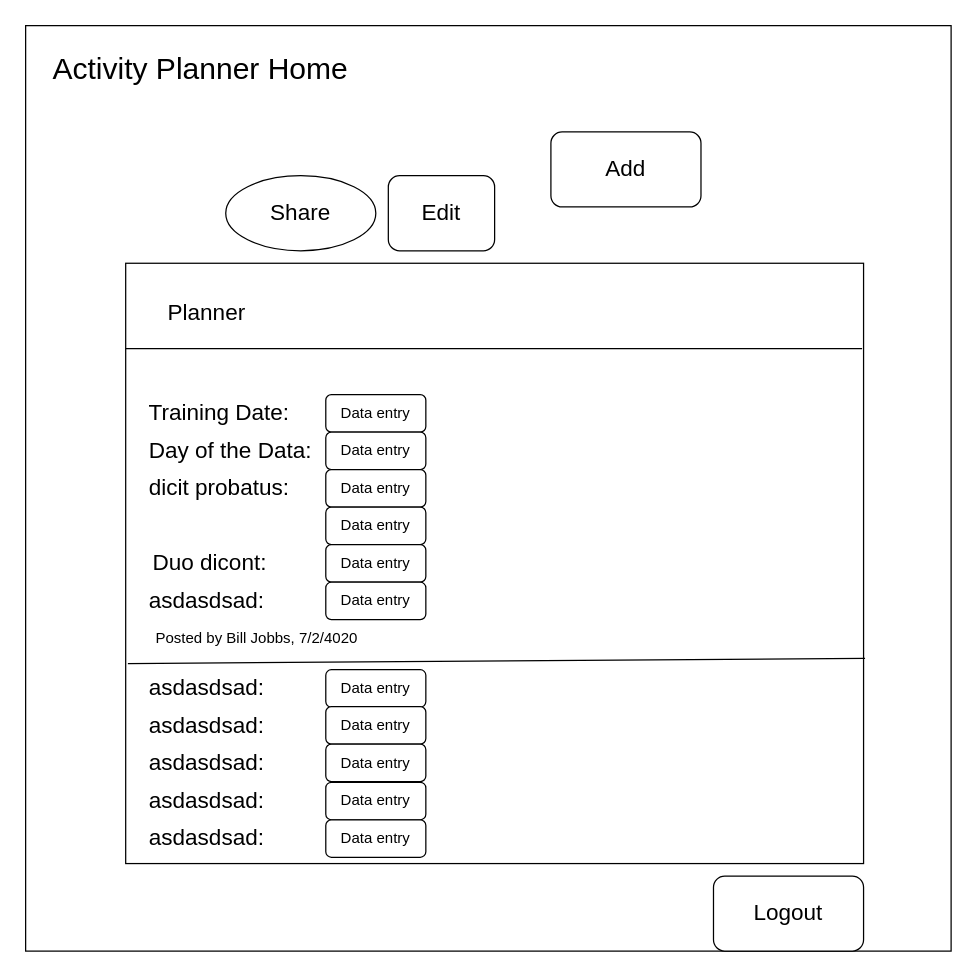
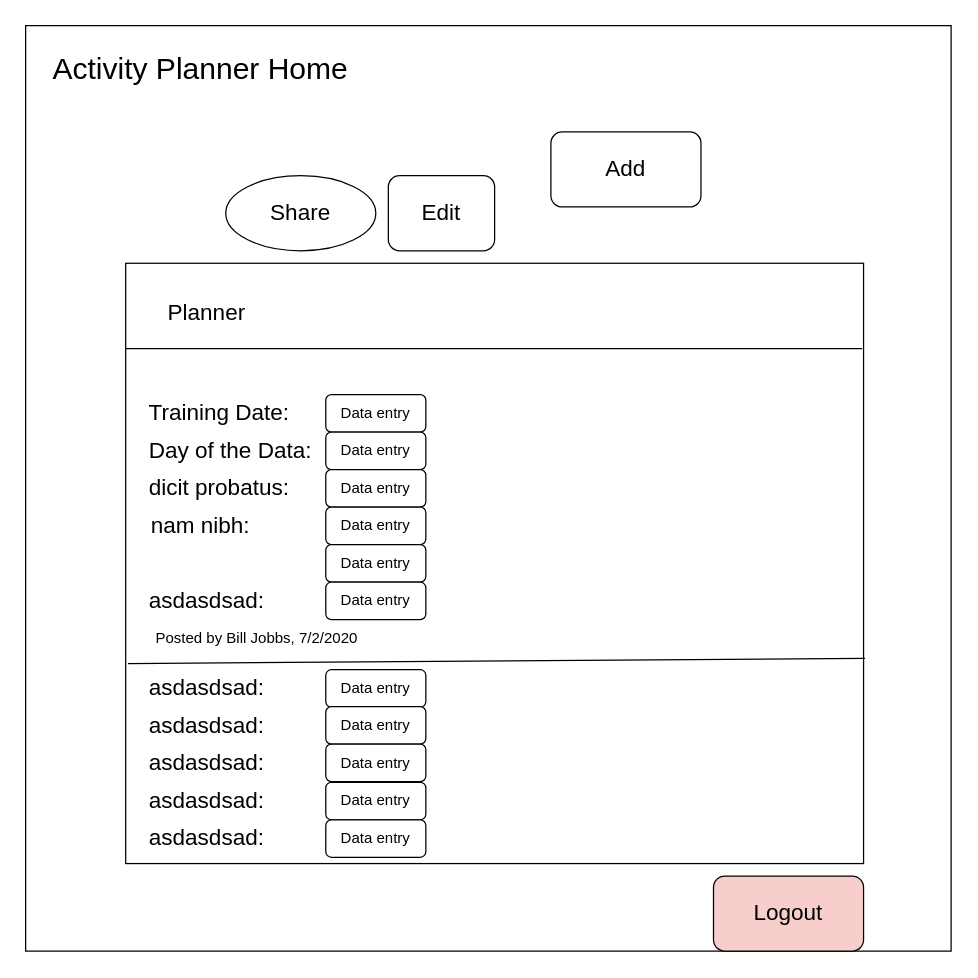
none -> (201, 526)
(207, 563) -> none
(257, 638) -> (257, 638)
(788, 913) -> (788, 913)
